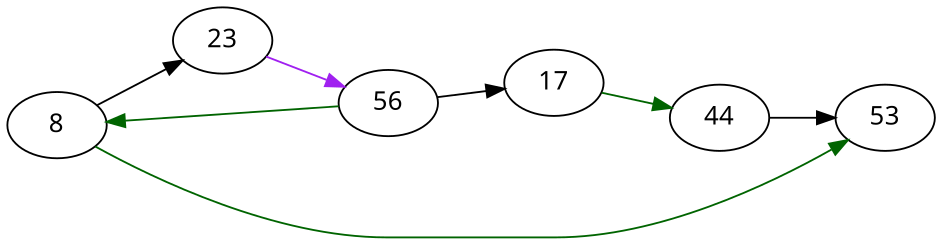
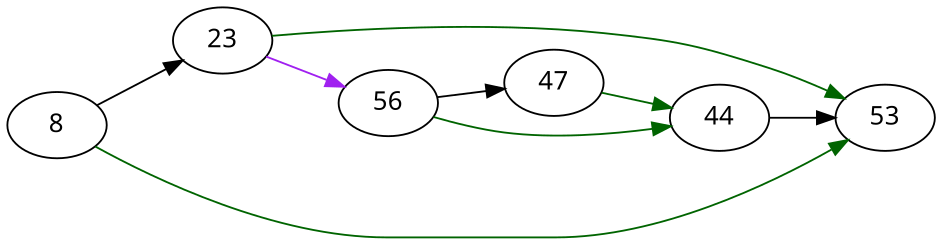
none -> (554, 29)
(554, 83) -> (554, 83)
(232, 113) -> (542, 135)
